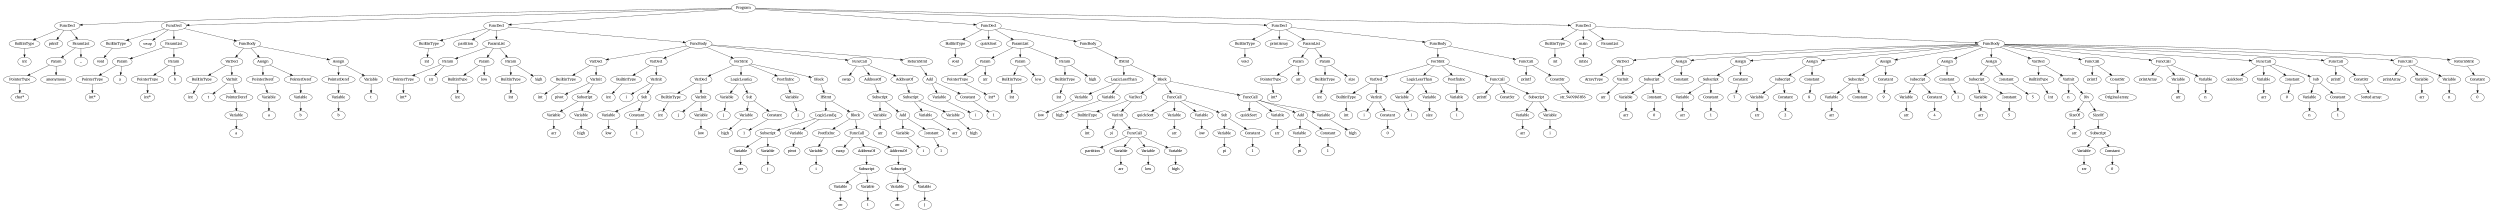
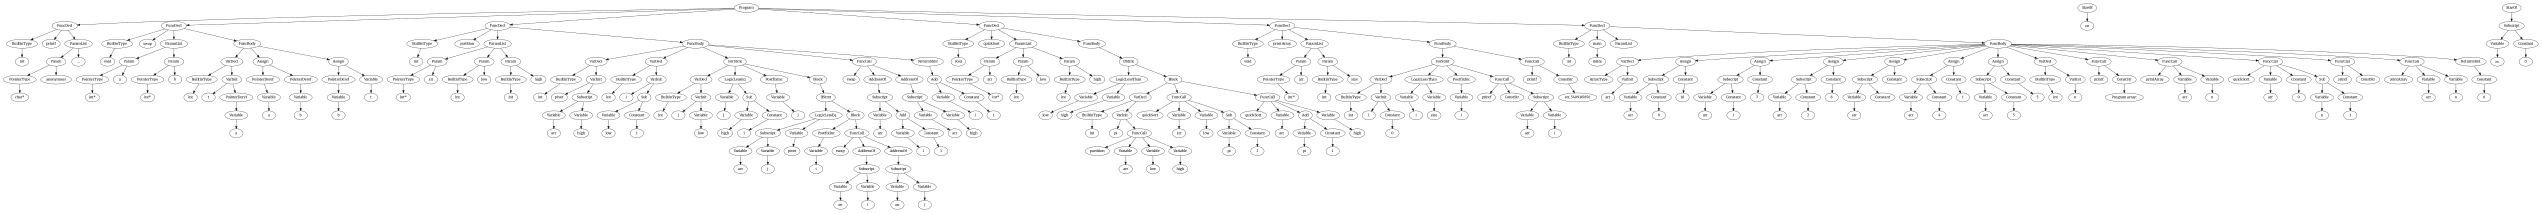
none -> (1683, 97)
(1884, 97) -> none
(2086, 97) -> none
(2118, 97) -> (2124, 97)
(2372, 97) -> none
